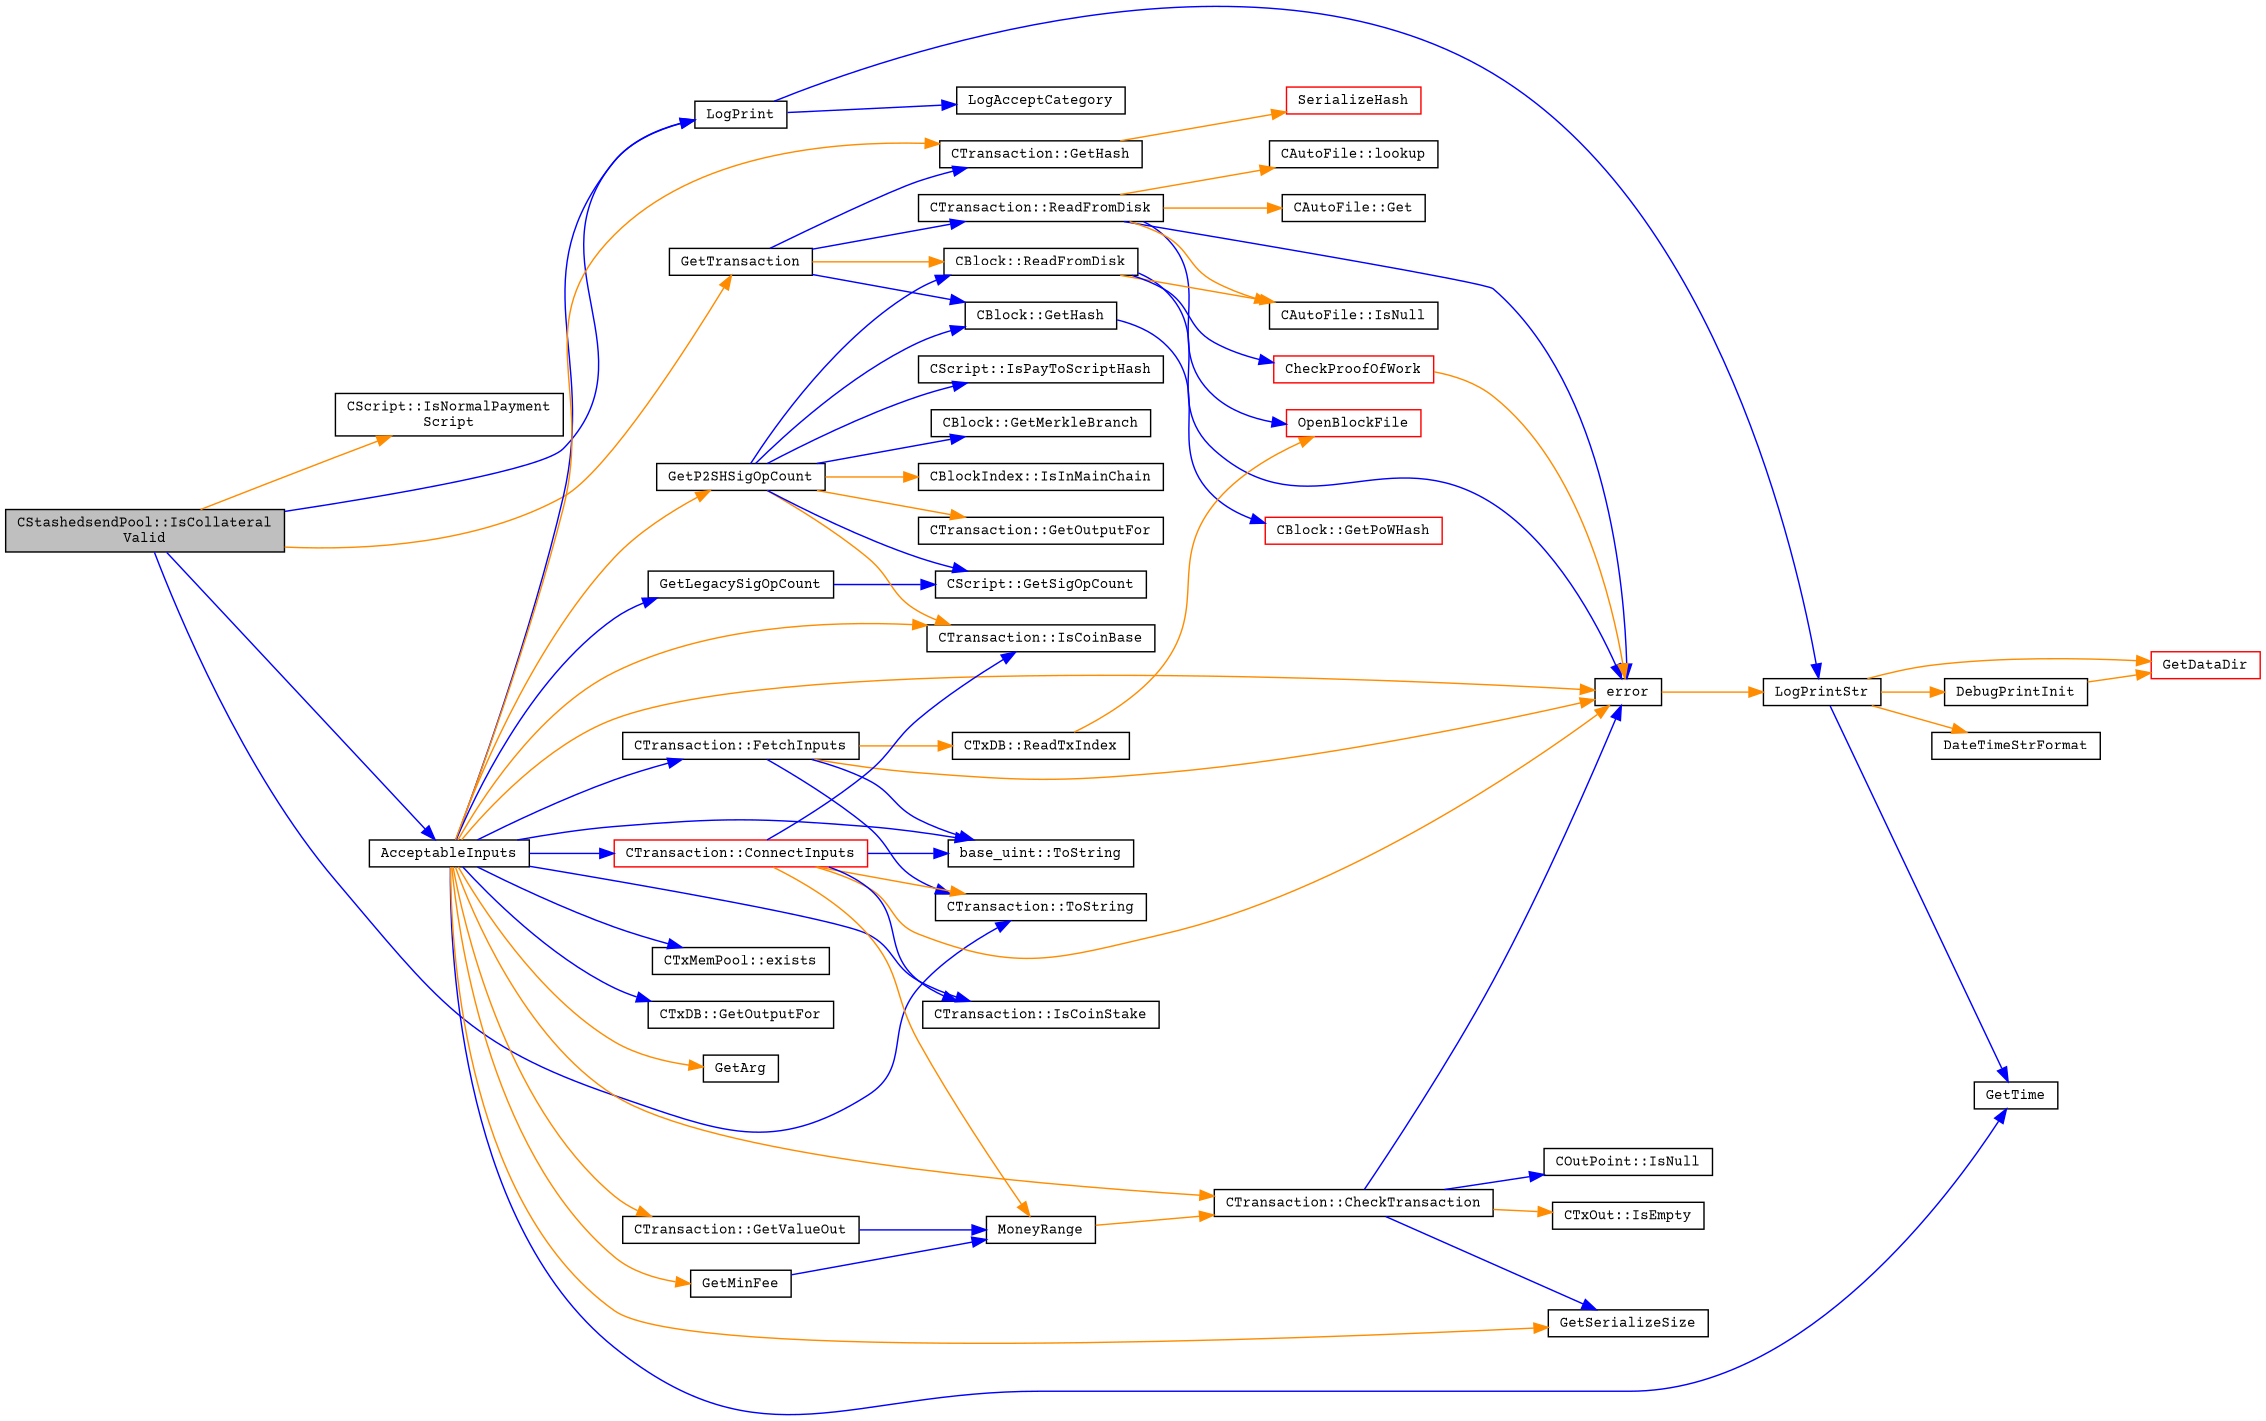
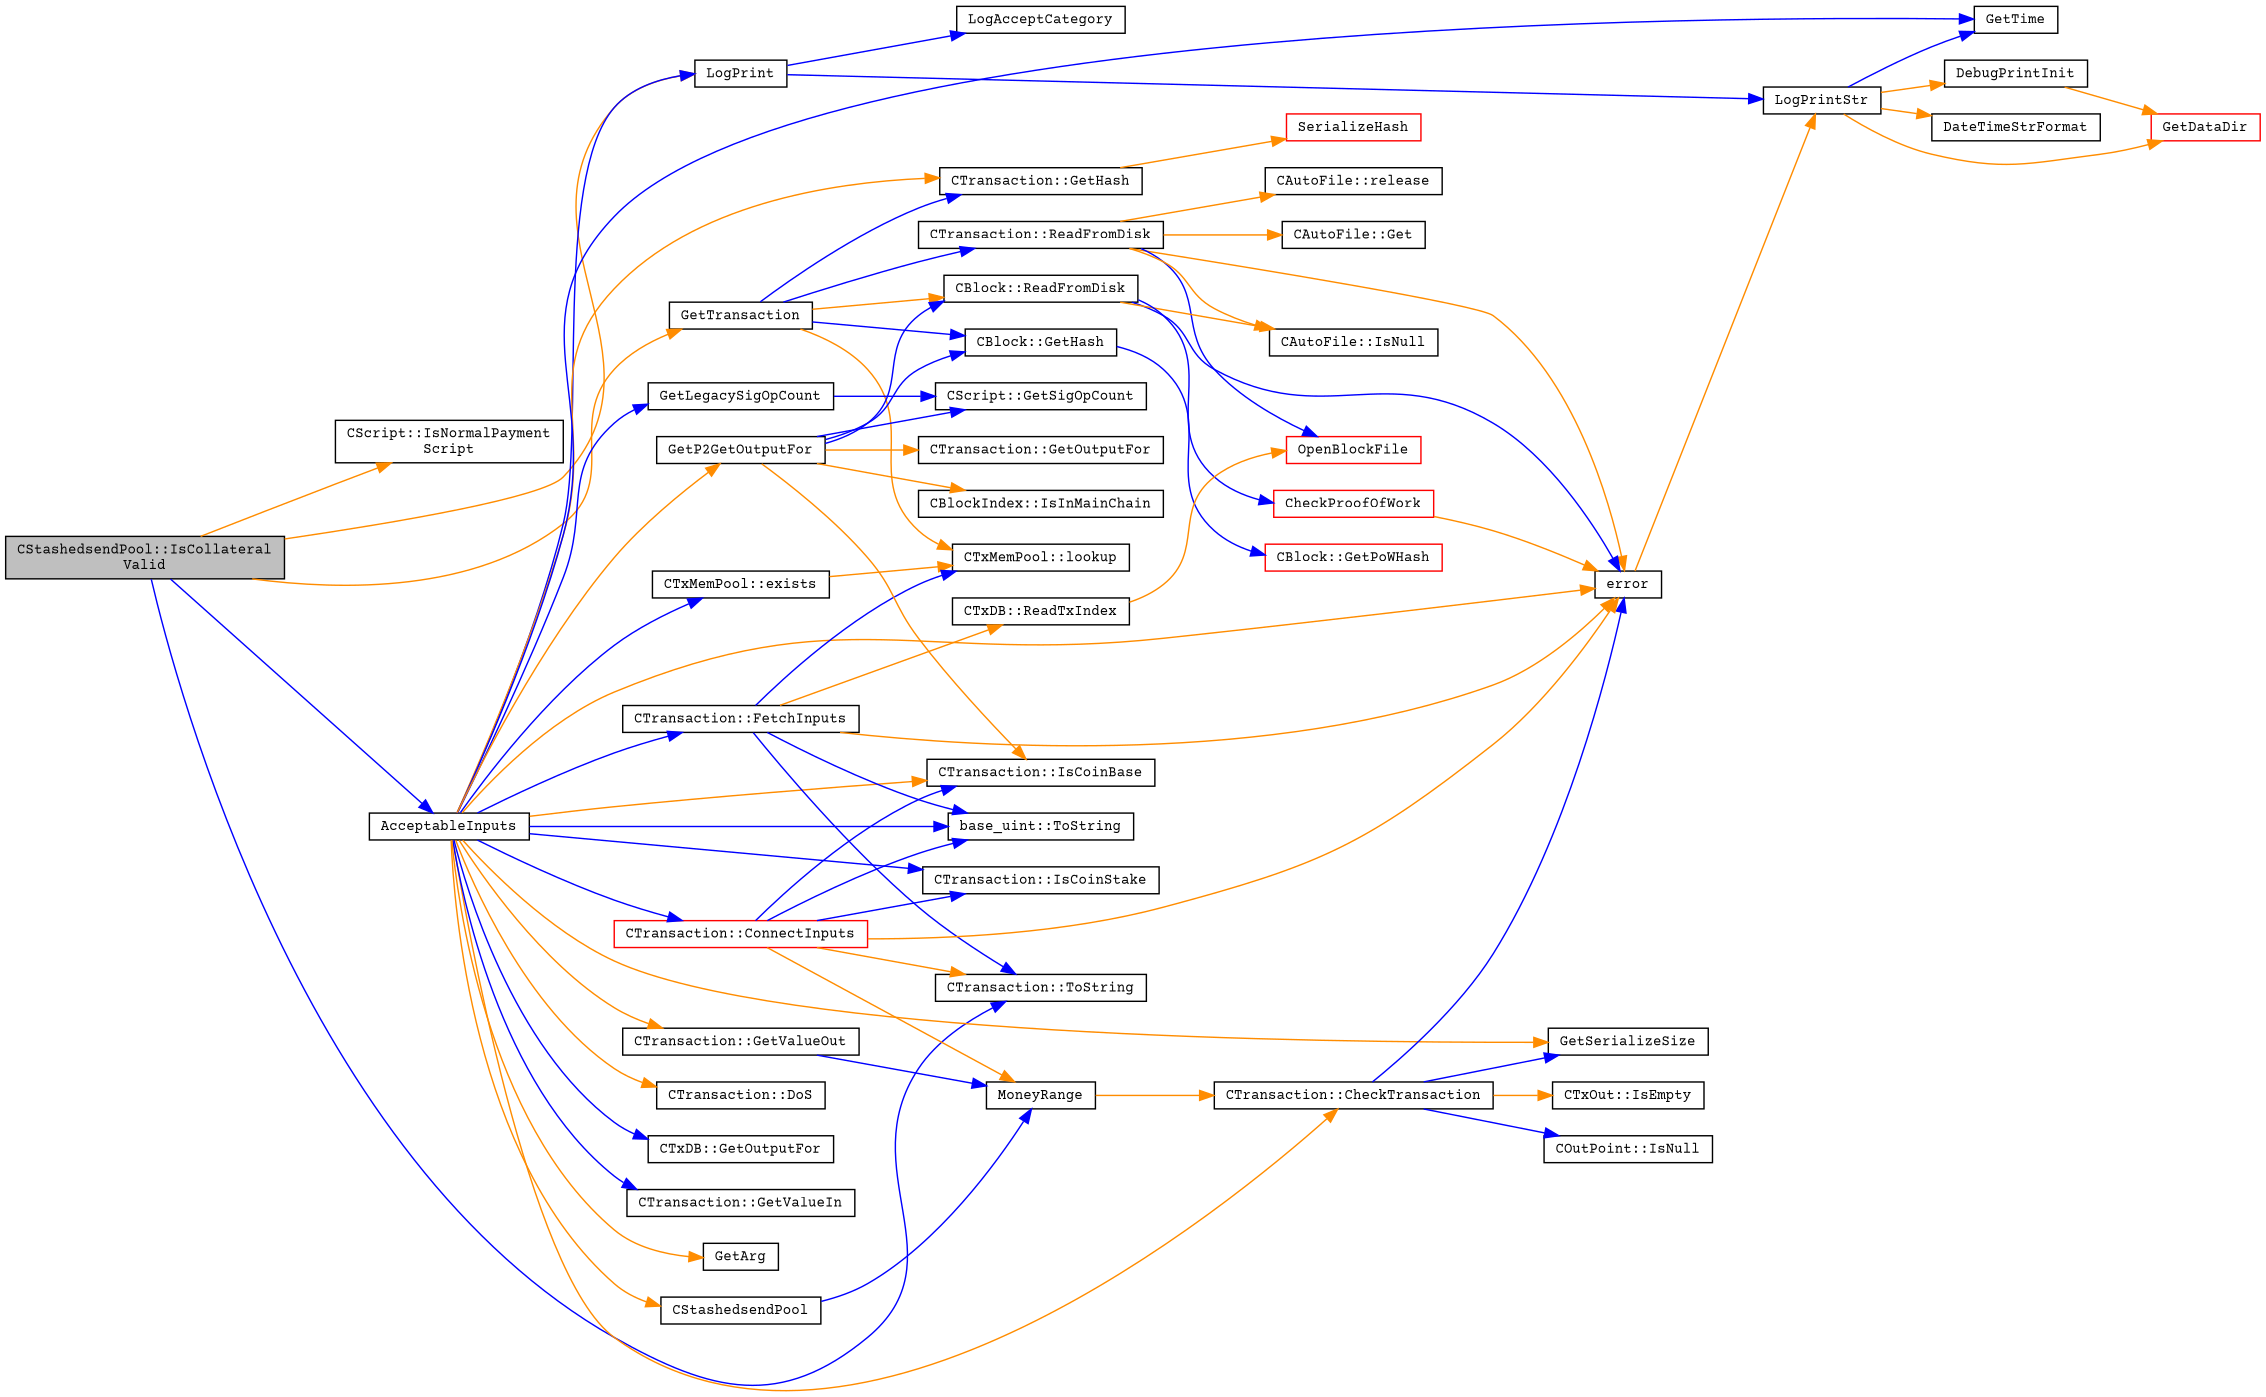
(1354, 154) -> (1354, 181)
(1504, 301) -> (1449, 304)
(1041, 369) -> none
(590, 409) -> (602, 360)
(1041, 423) -> none
(741, 477) -> (741, 450)
none -> (1041, 558)
none -> (741, 1095)
none -> (741, 1203)
(741, 1284) -> (741, 1311)
